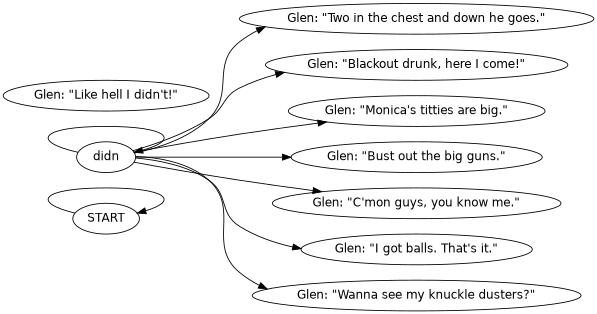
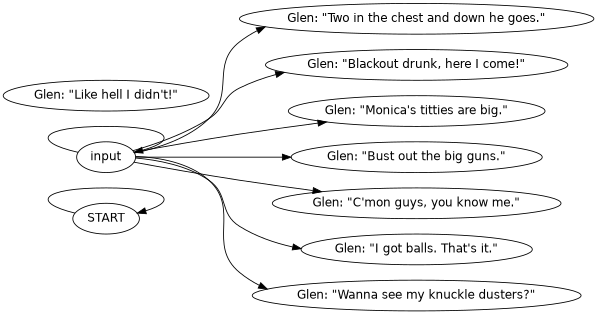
(106, 157) -> (106, 157)
